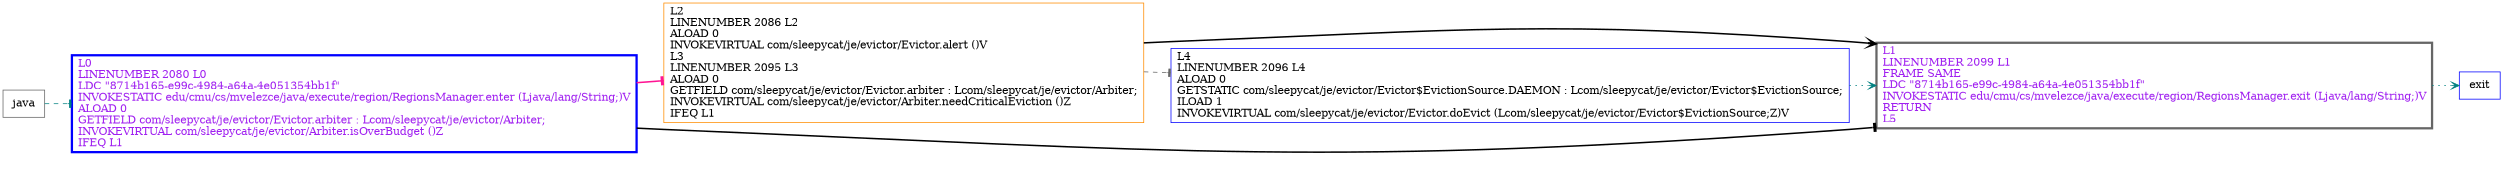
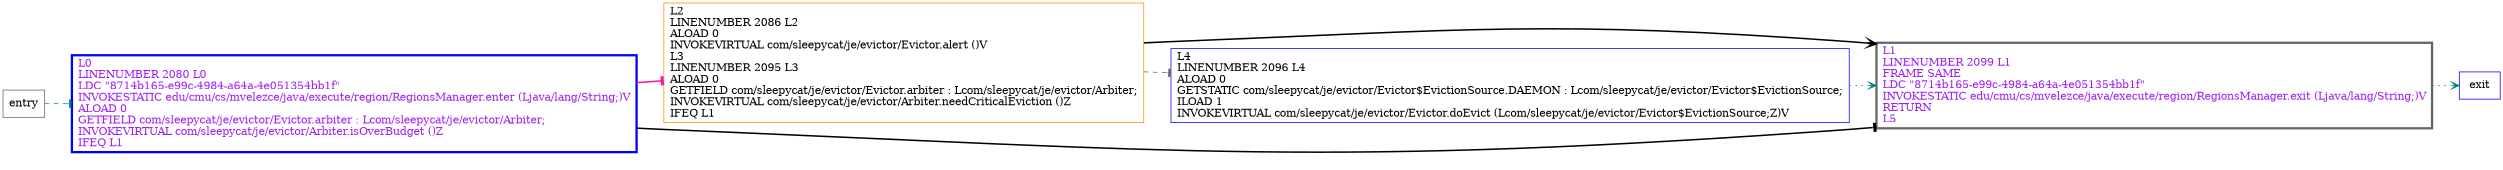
(24, 104) -> (24, 104)
